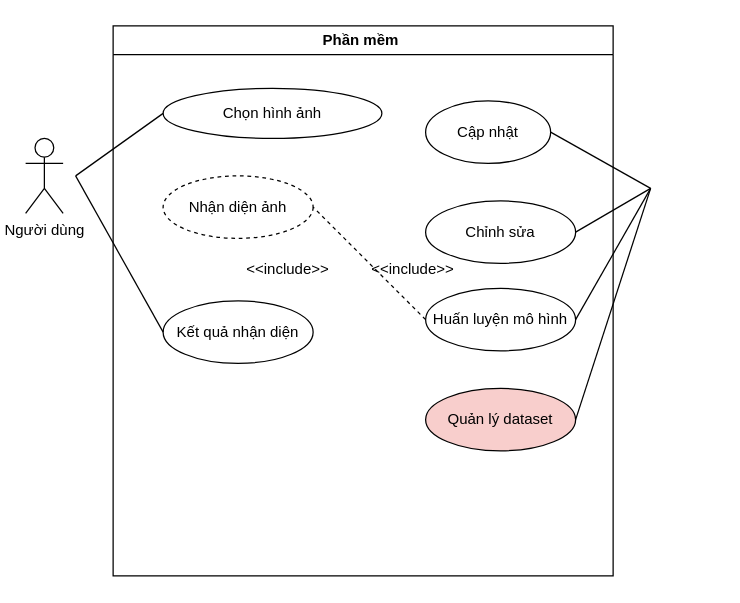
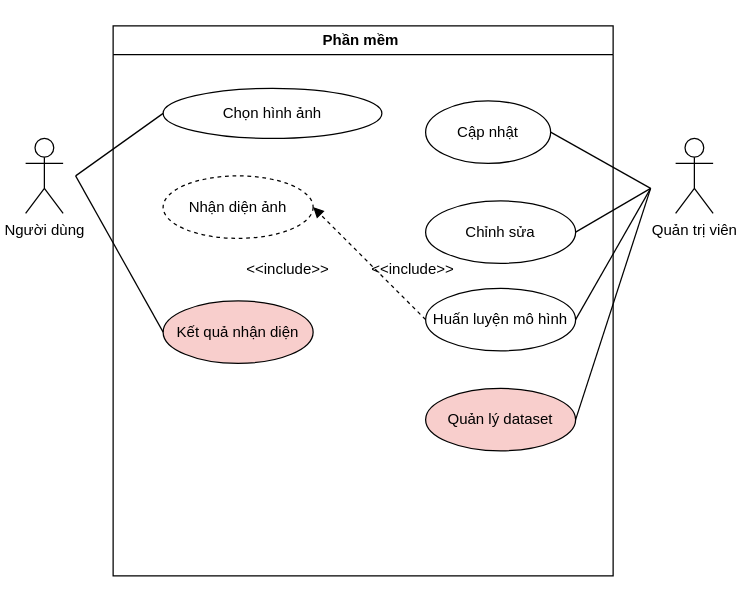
none -> (694, 176)
(318, 212) -> (322, 215)
(238, 332) -> (238, 332)
